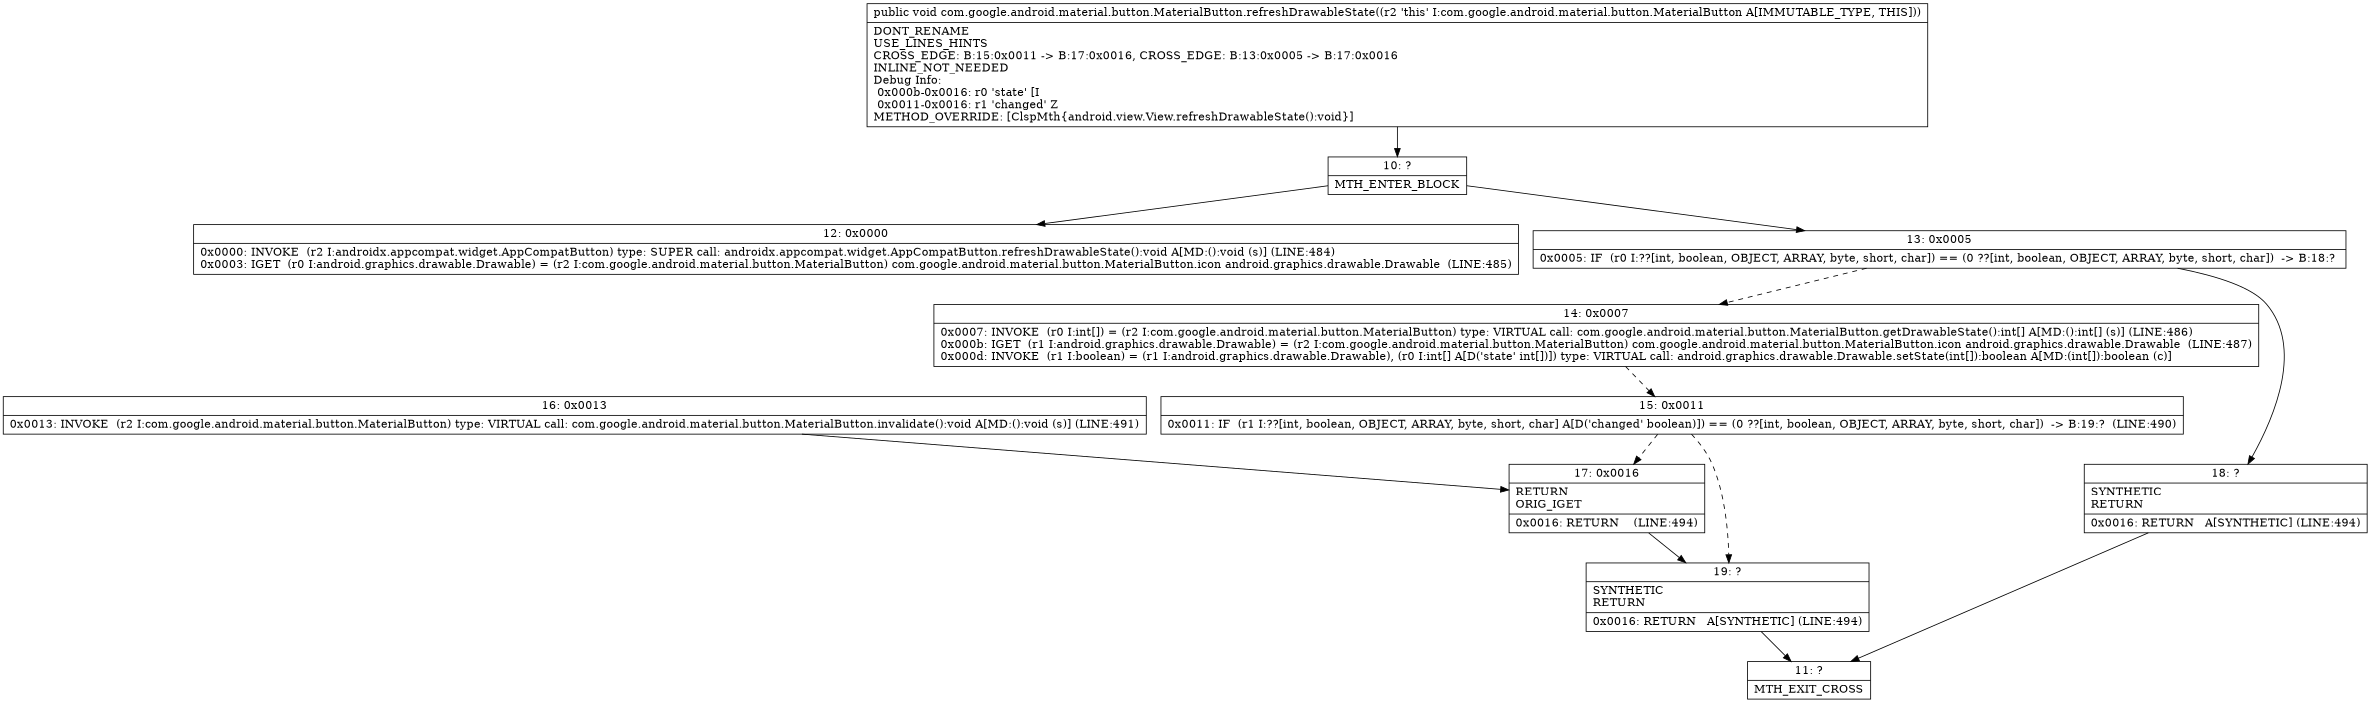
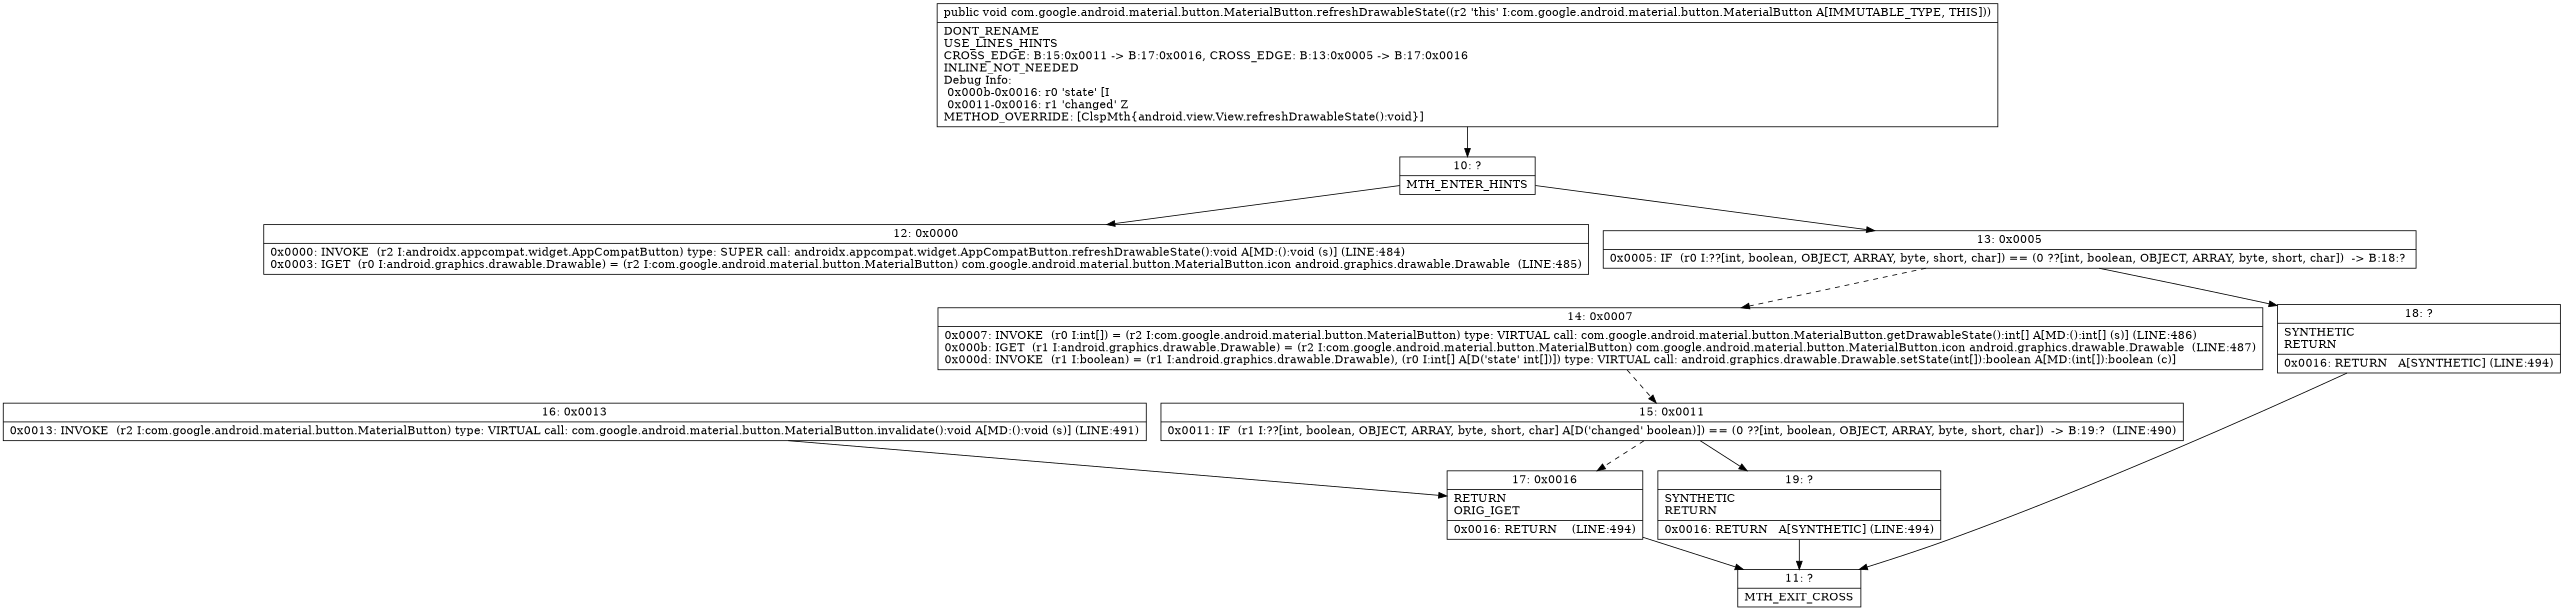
(1397, 185) -> (1468, 185)
(1721, 491) -> (1720, 454)
(1664, 545) -> (1689, 552)
